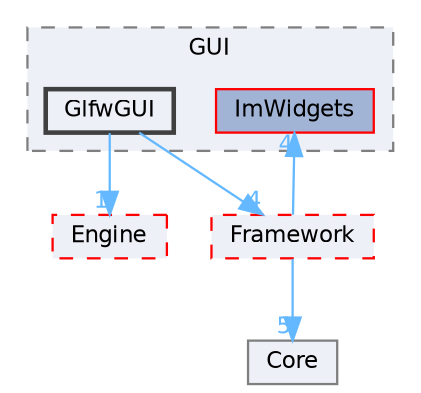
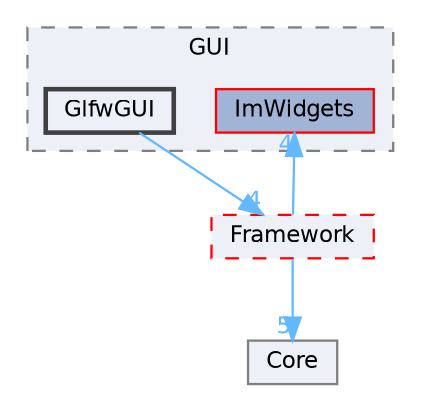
(110, 237) -> none
